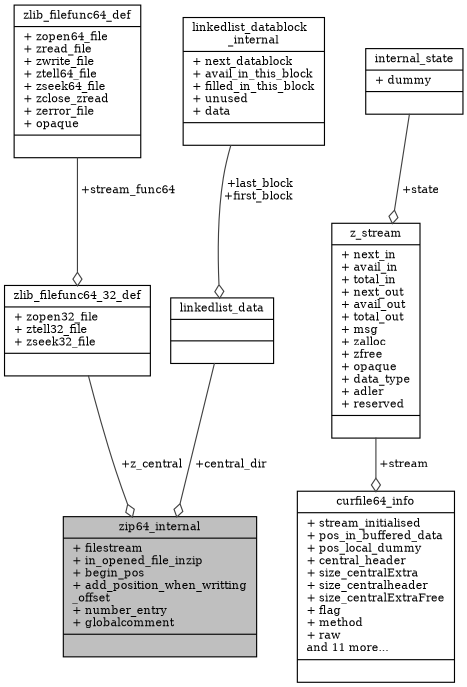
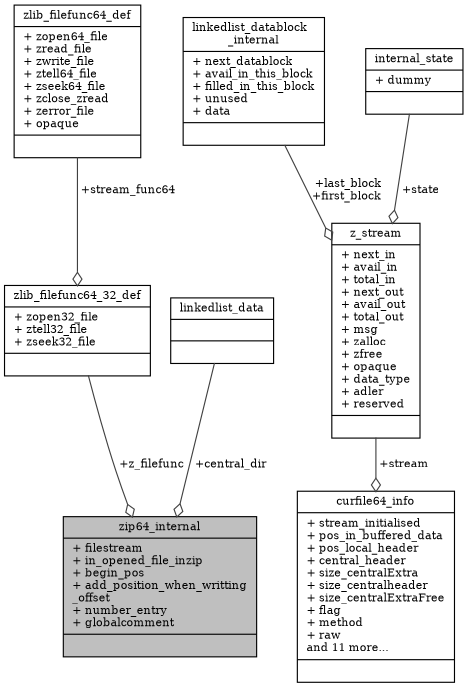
(219, 214) -> (305, 186)
(150, 465) -> (150, 465)
(365, 548) -> (363, 548)
